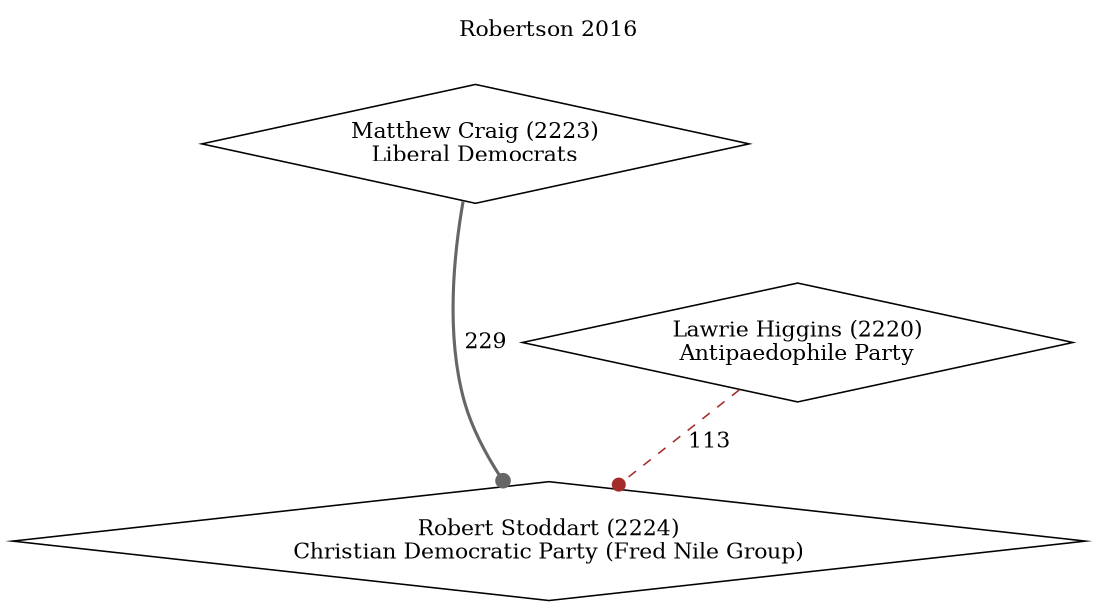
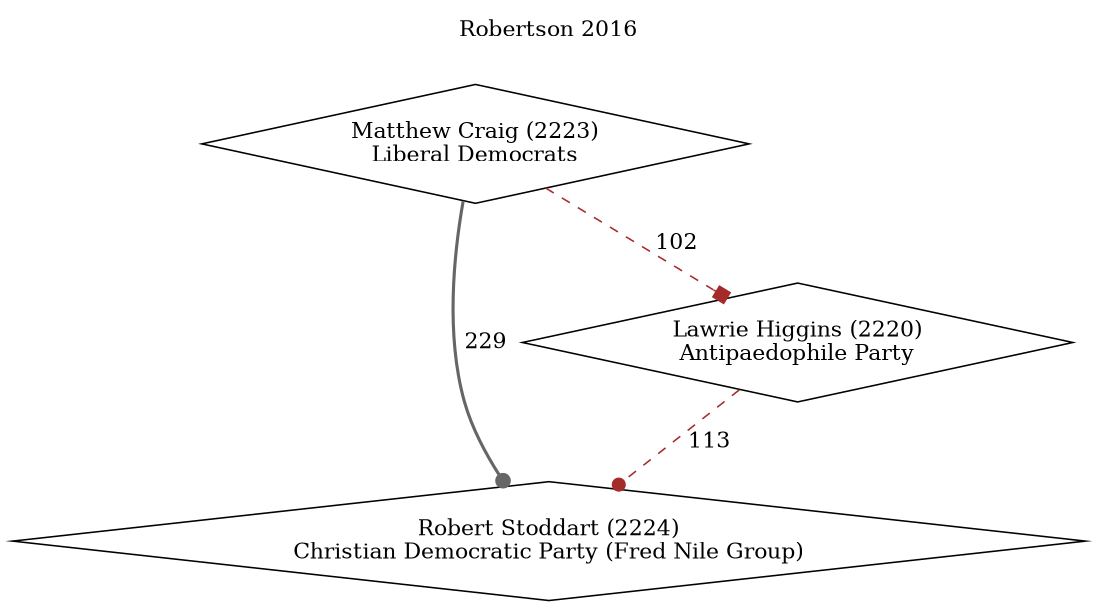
none -> (629, 239)
